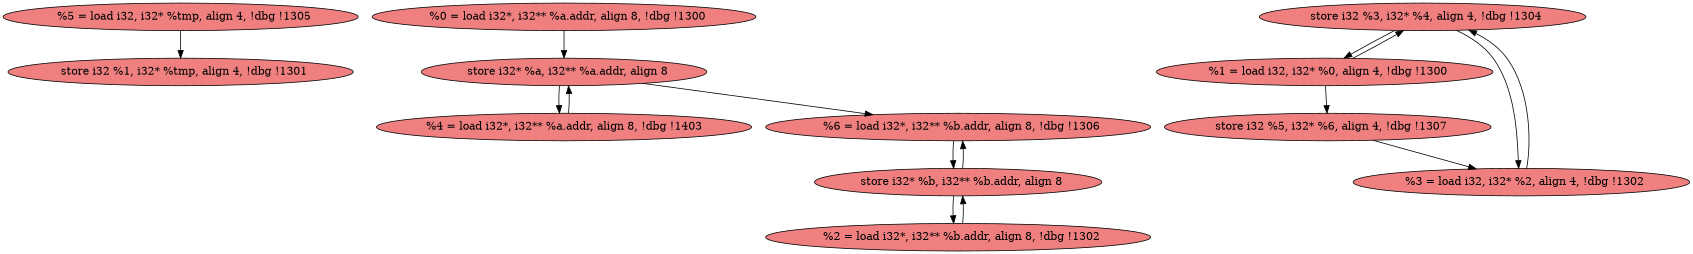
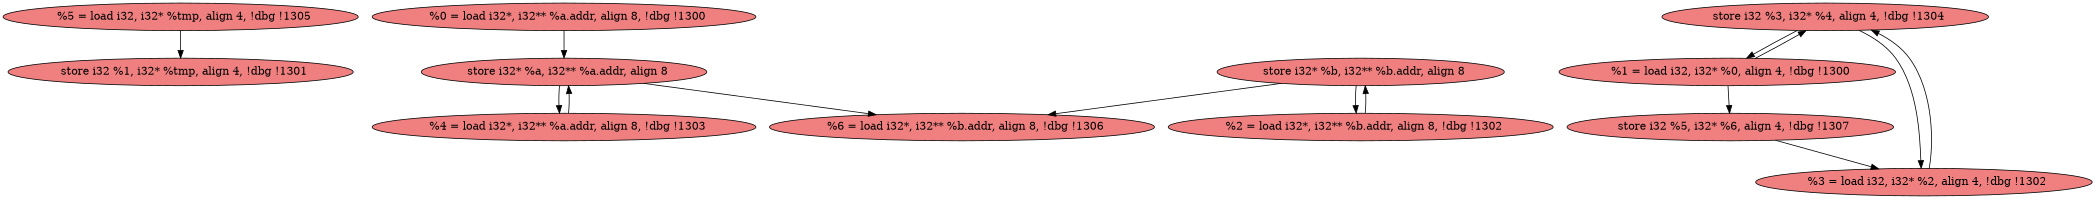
(564, 127) -> (564, 127)
(953, 151) -> none
